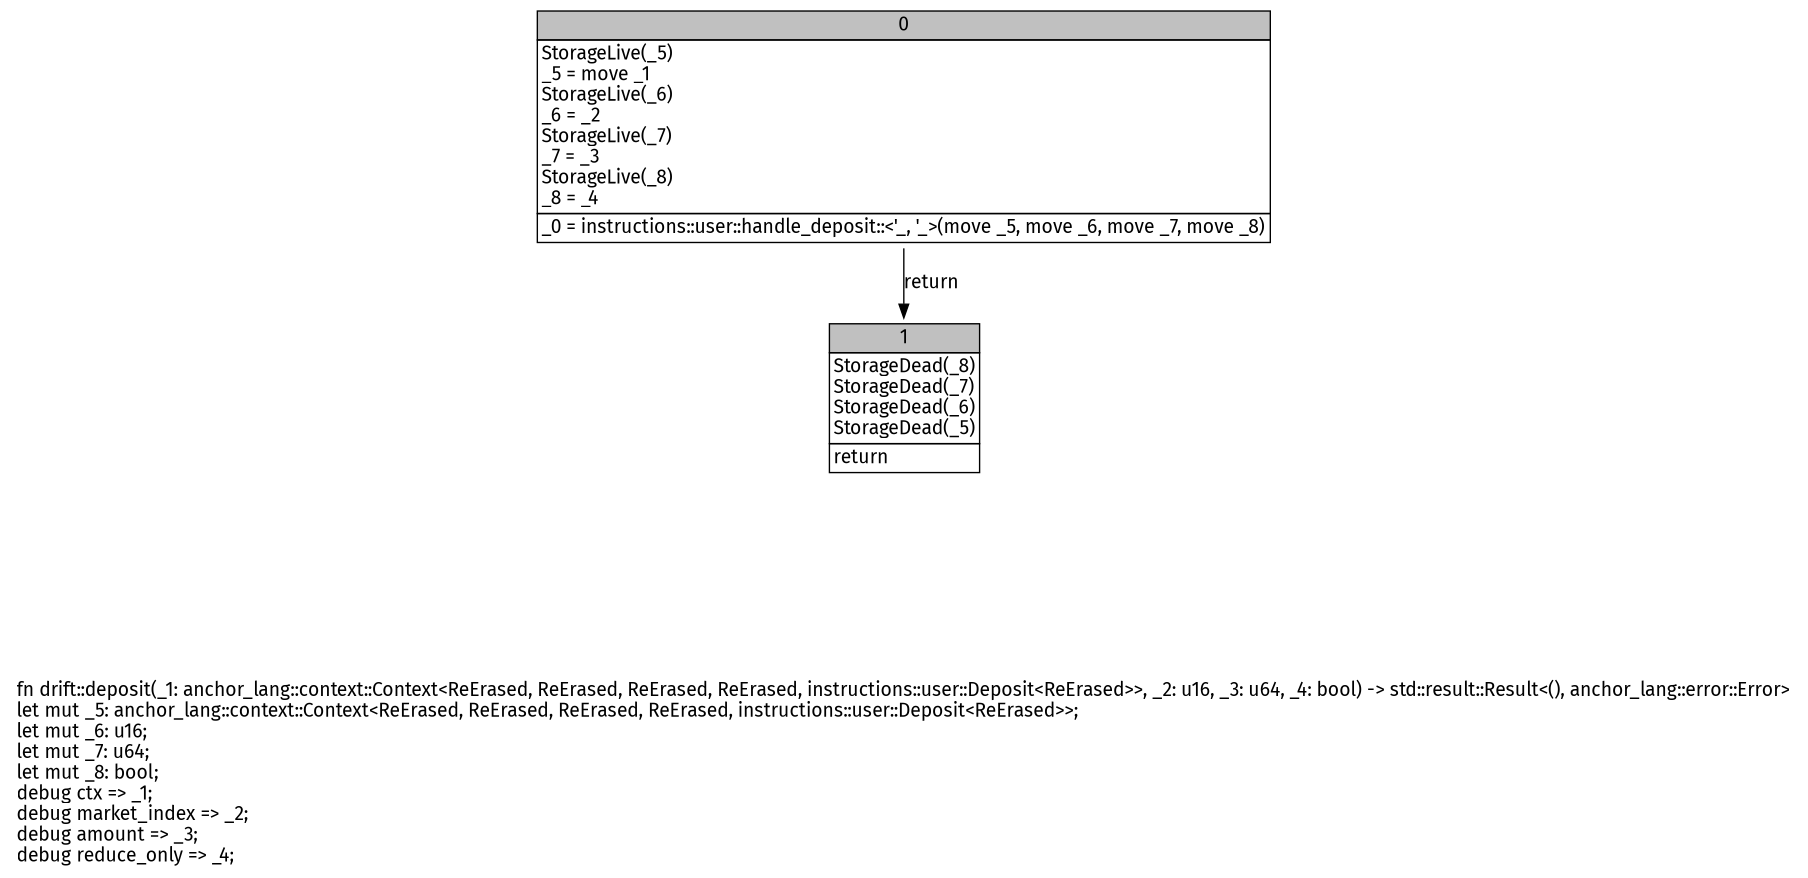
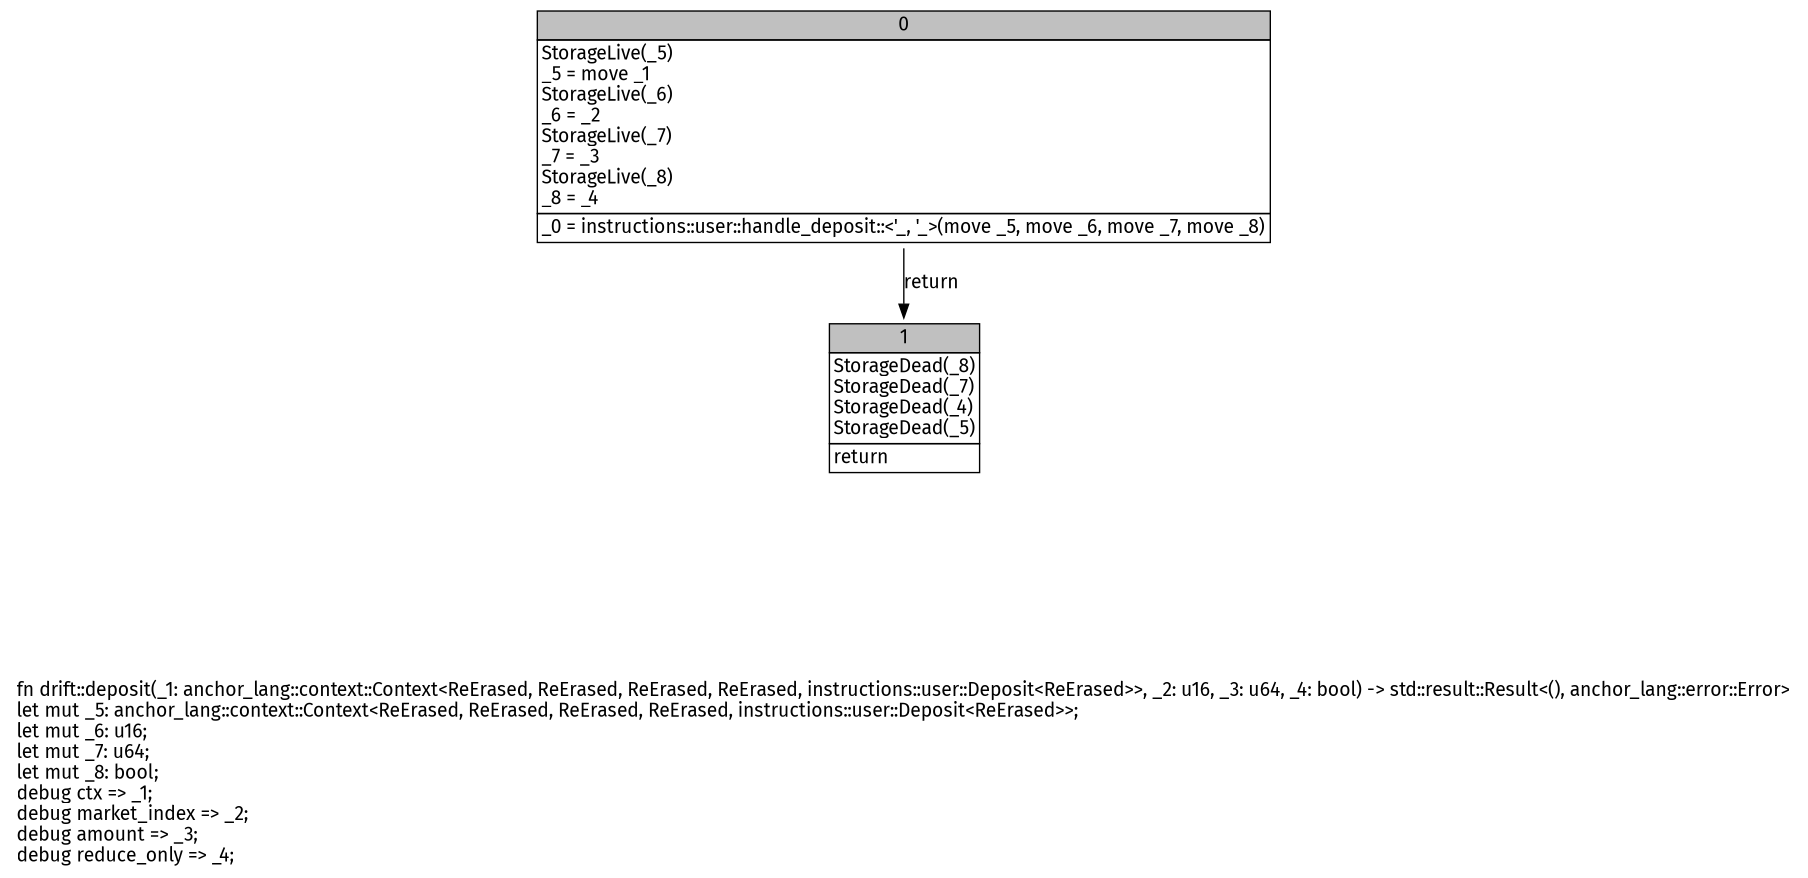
(905, 408) -> (904, 408)
